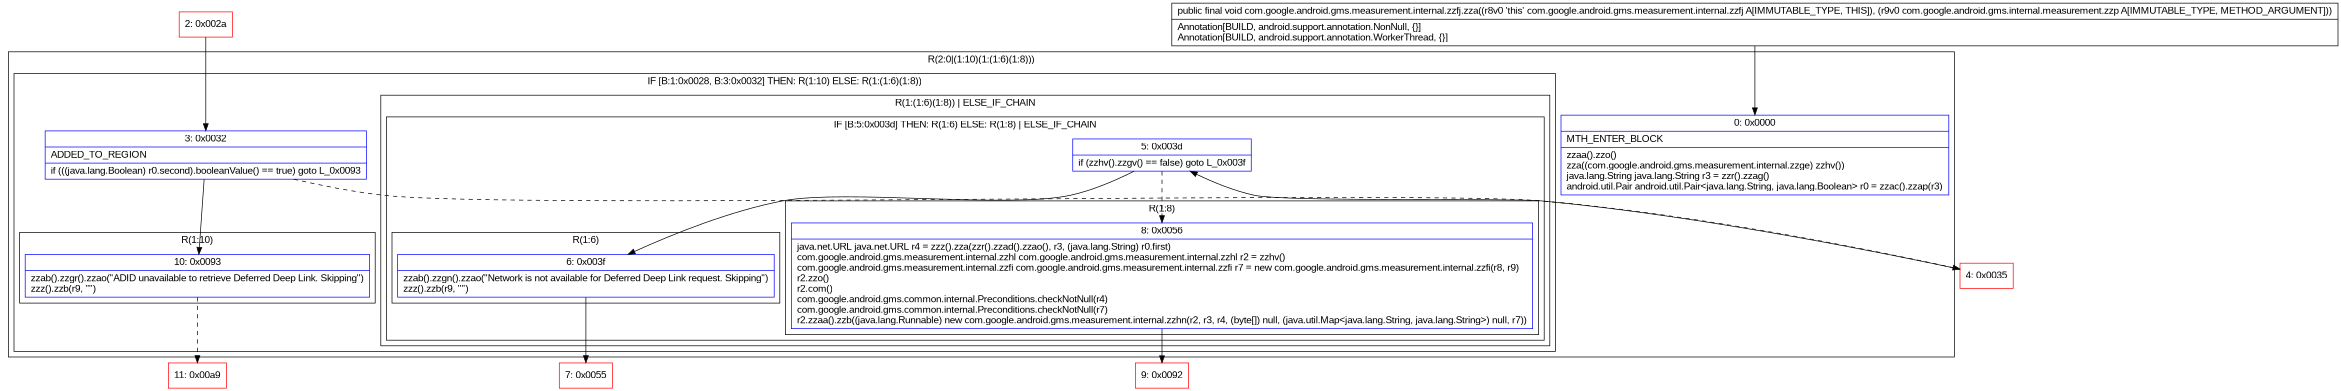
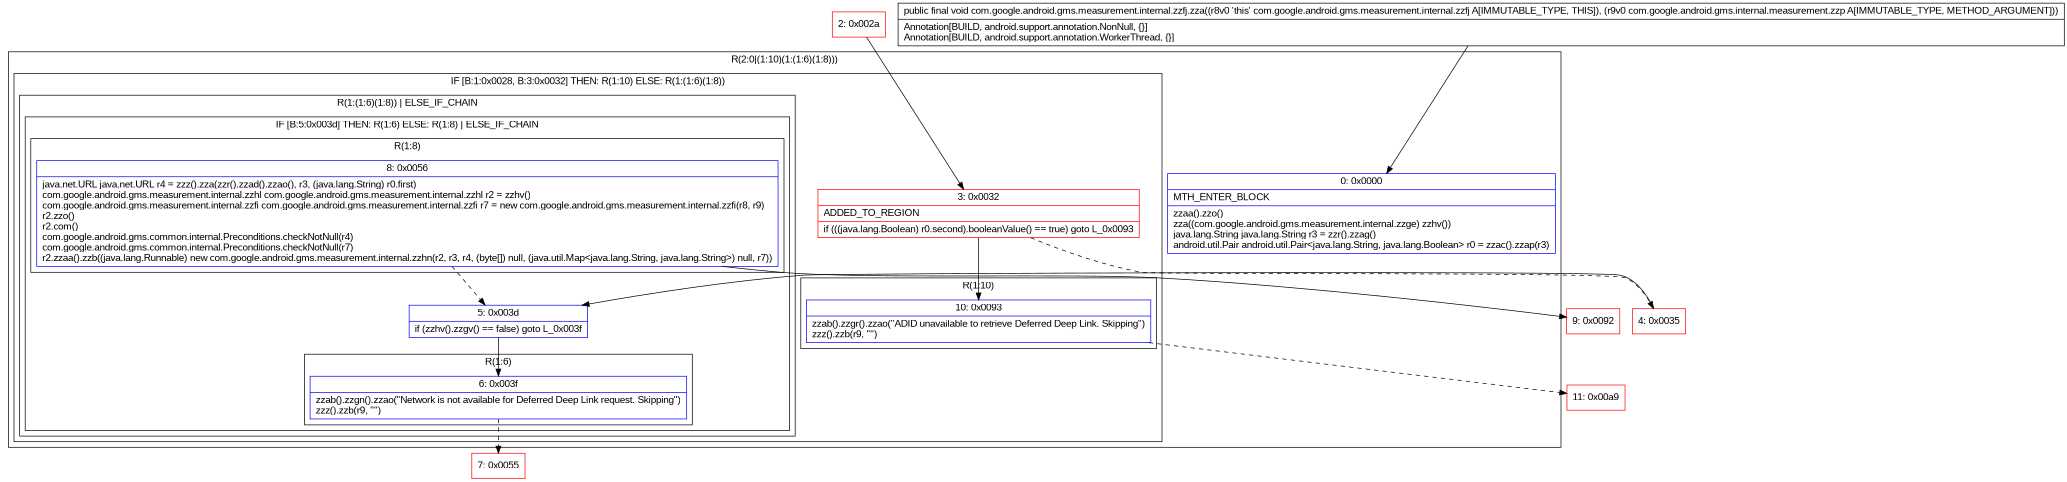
(206, 155) -> (979, 214)
(1162, 194) -> (466, 283)
(586, 326) -> (498, 433)
